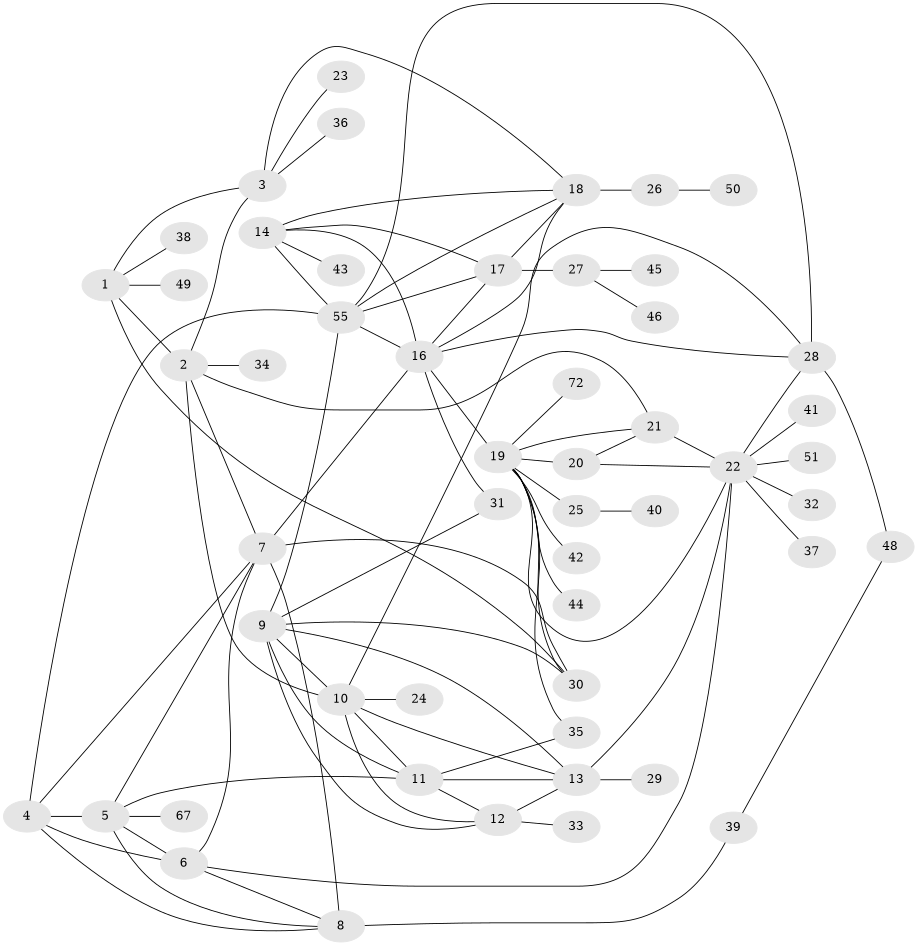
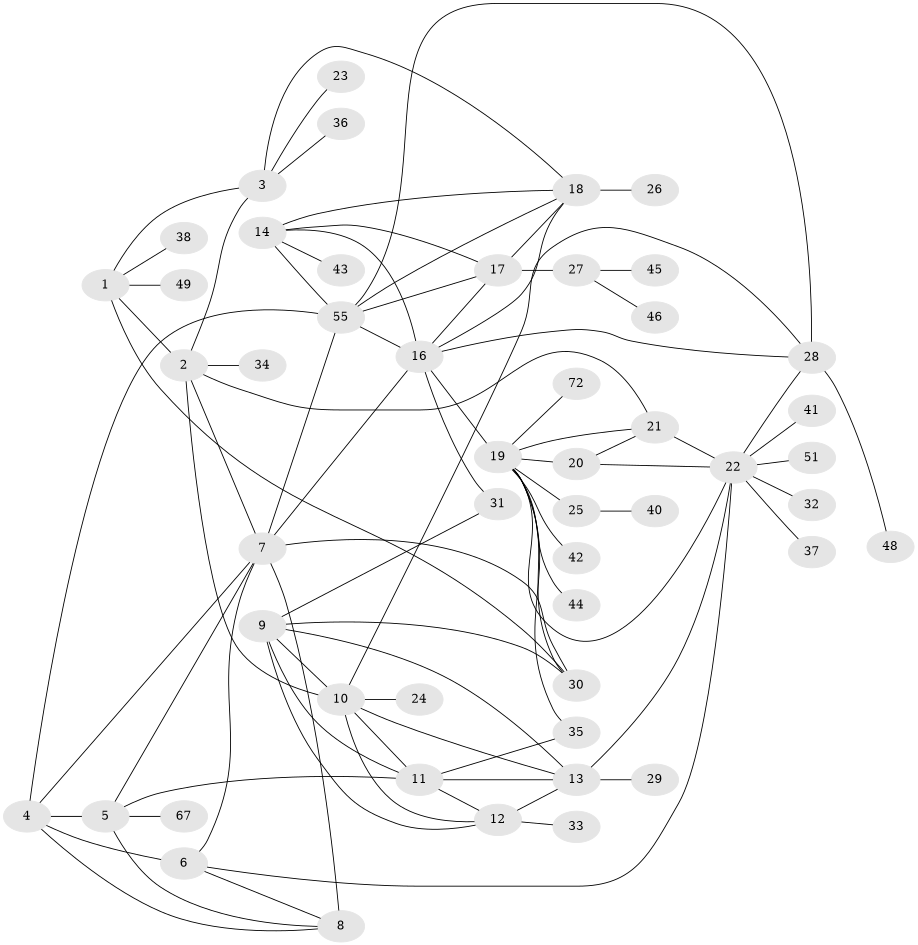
(734, 190) -> none
(312, 474) -> (302, 433)
(734, 828) -> none
(145, 840) -> none
